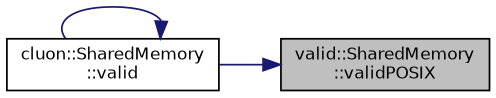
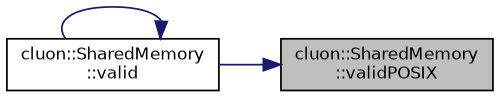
(385, 65) -> (387, 65)
